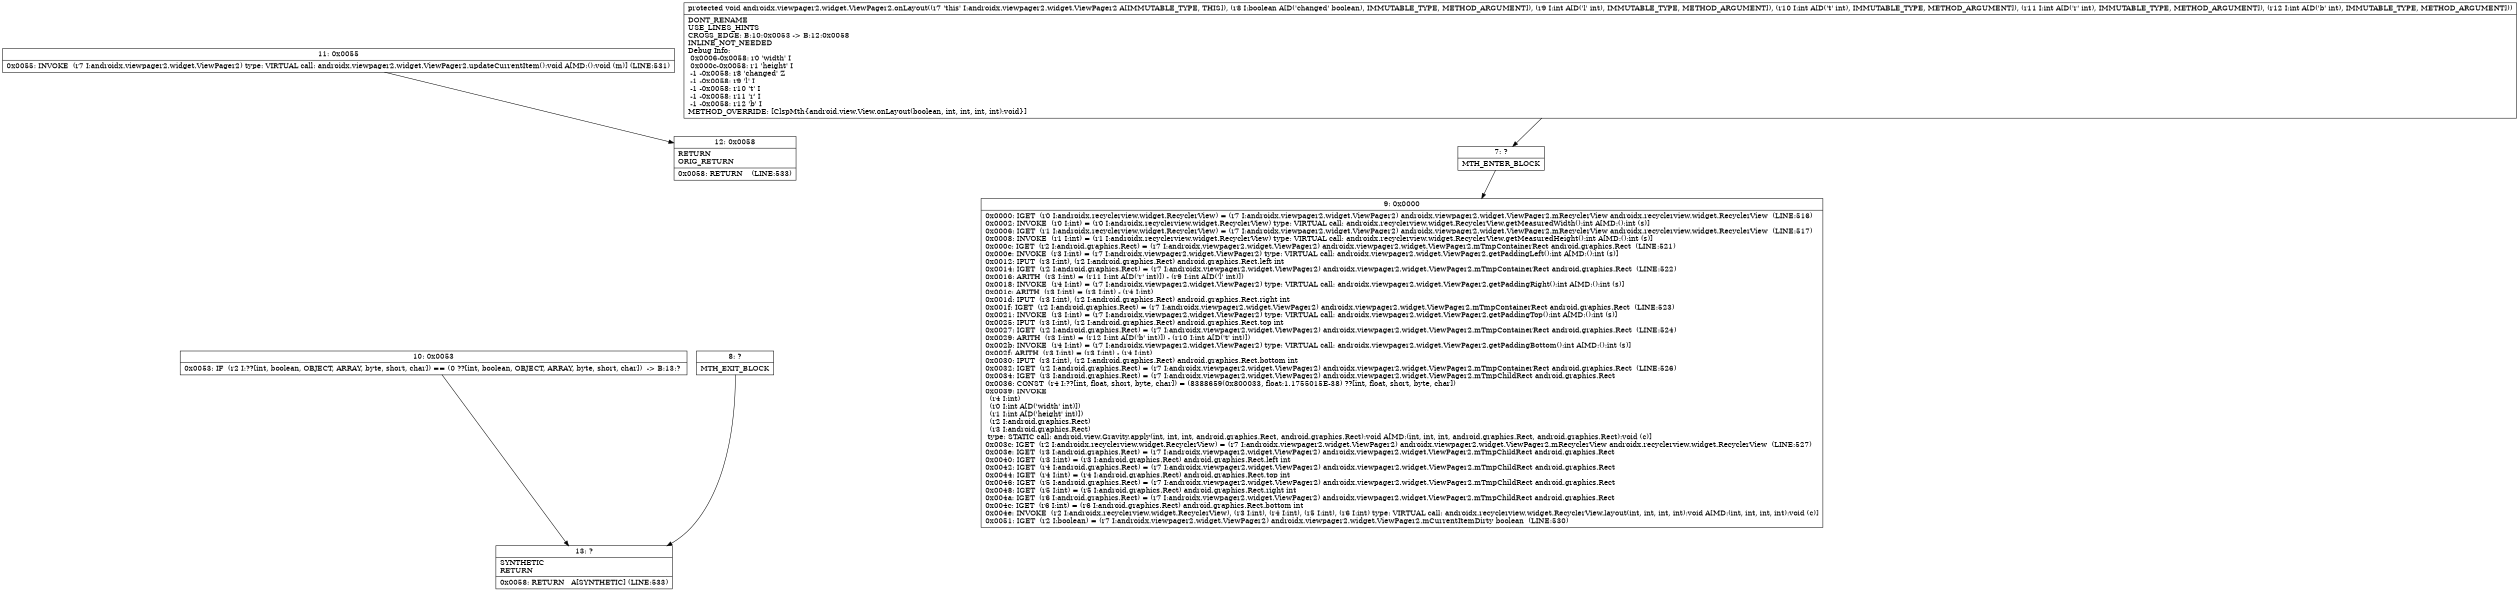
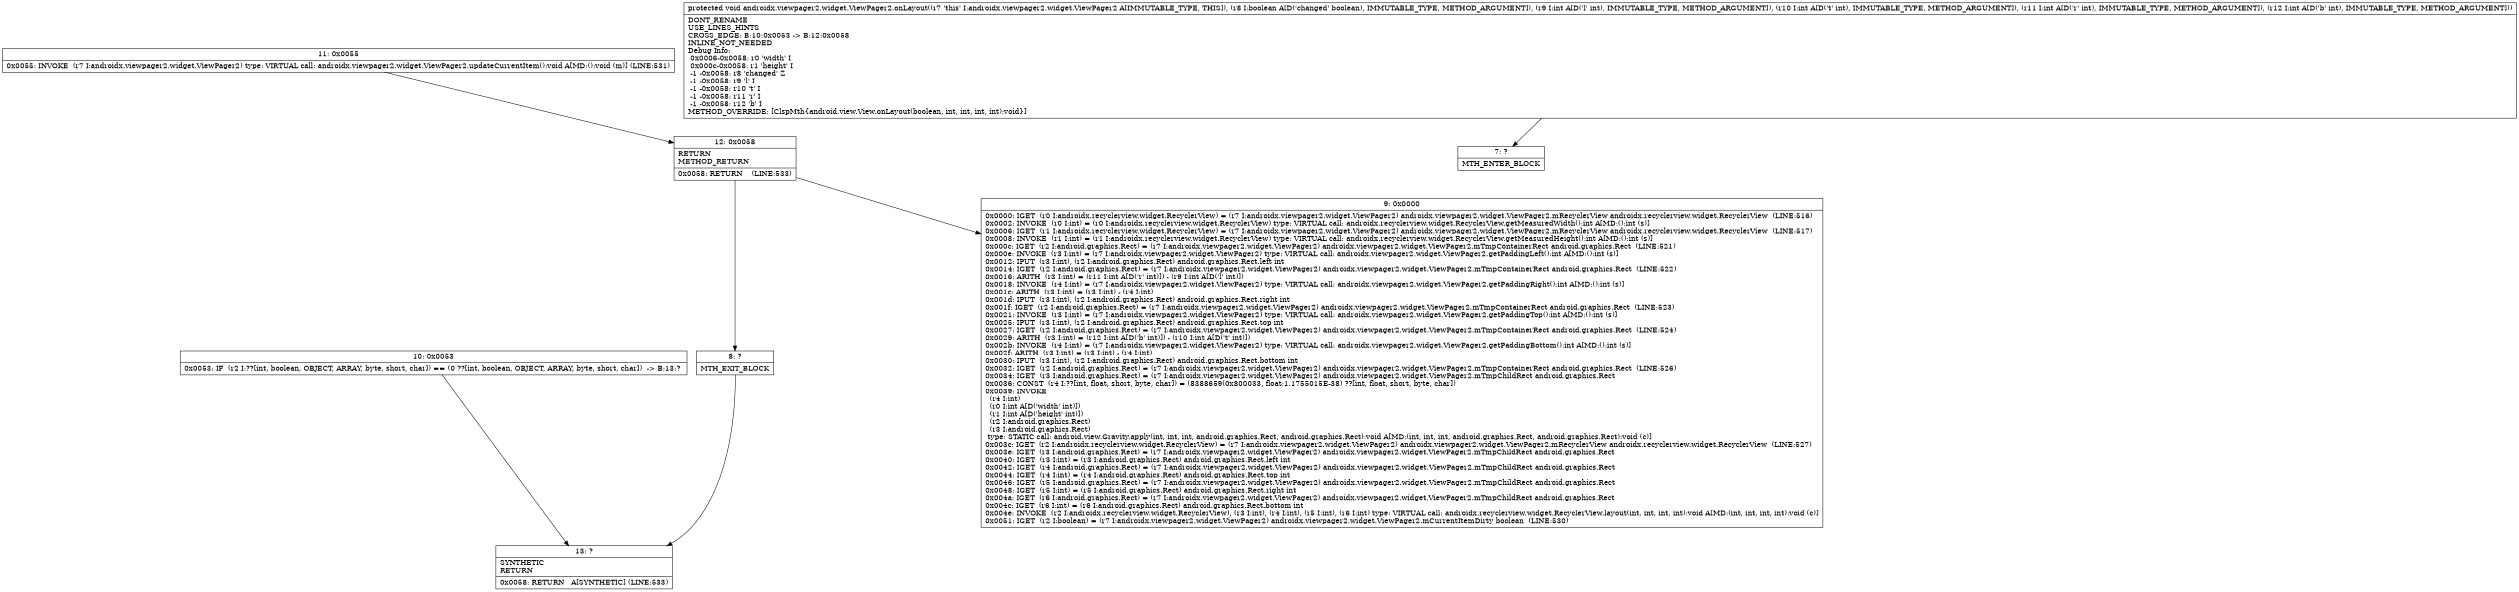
(706, 162) -> (714, 162)
(1490, 182) -> (886, 205)
none -> (735, 263)
